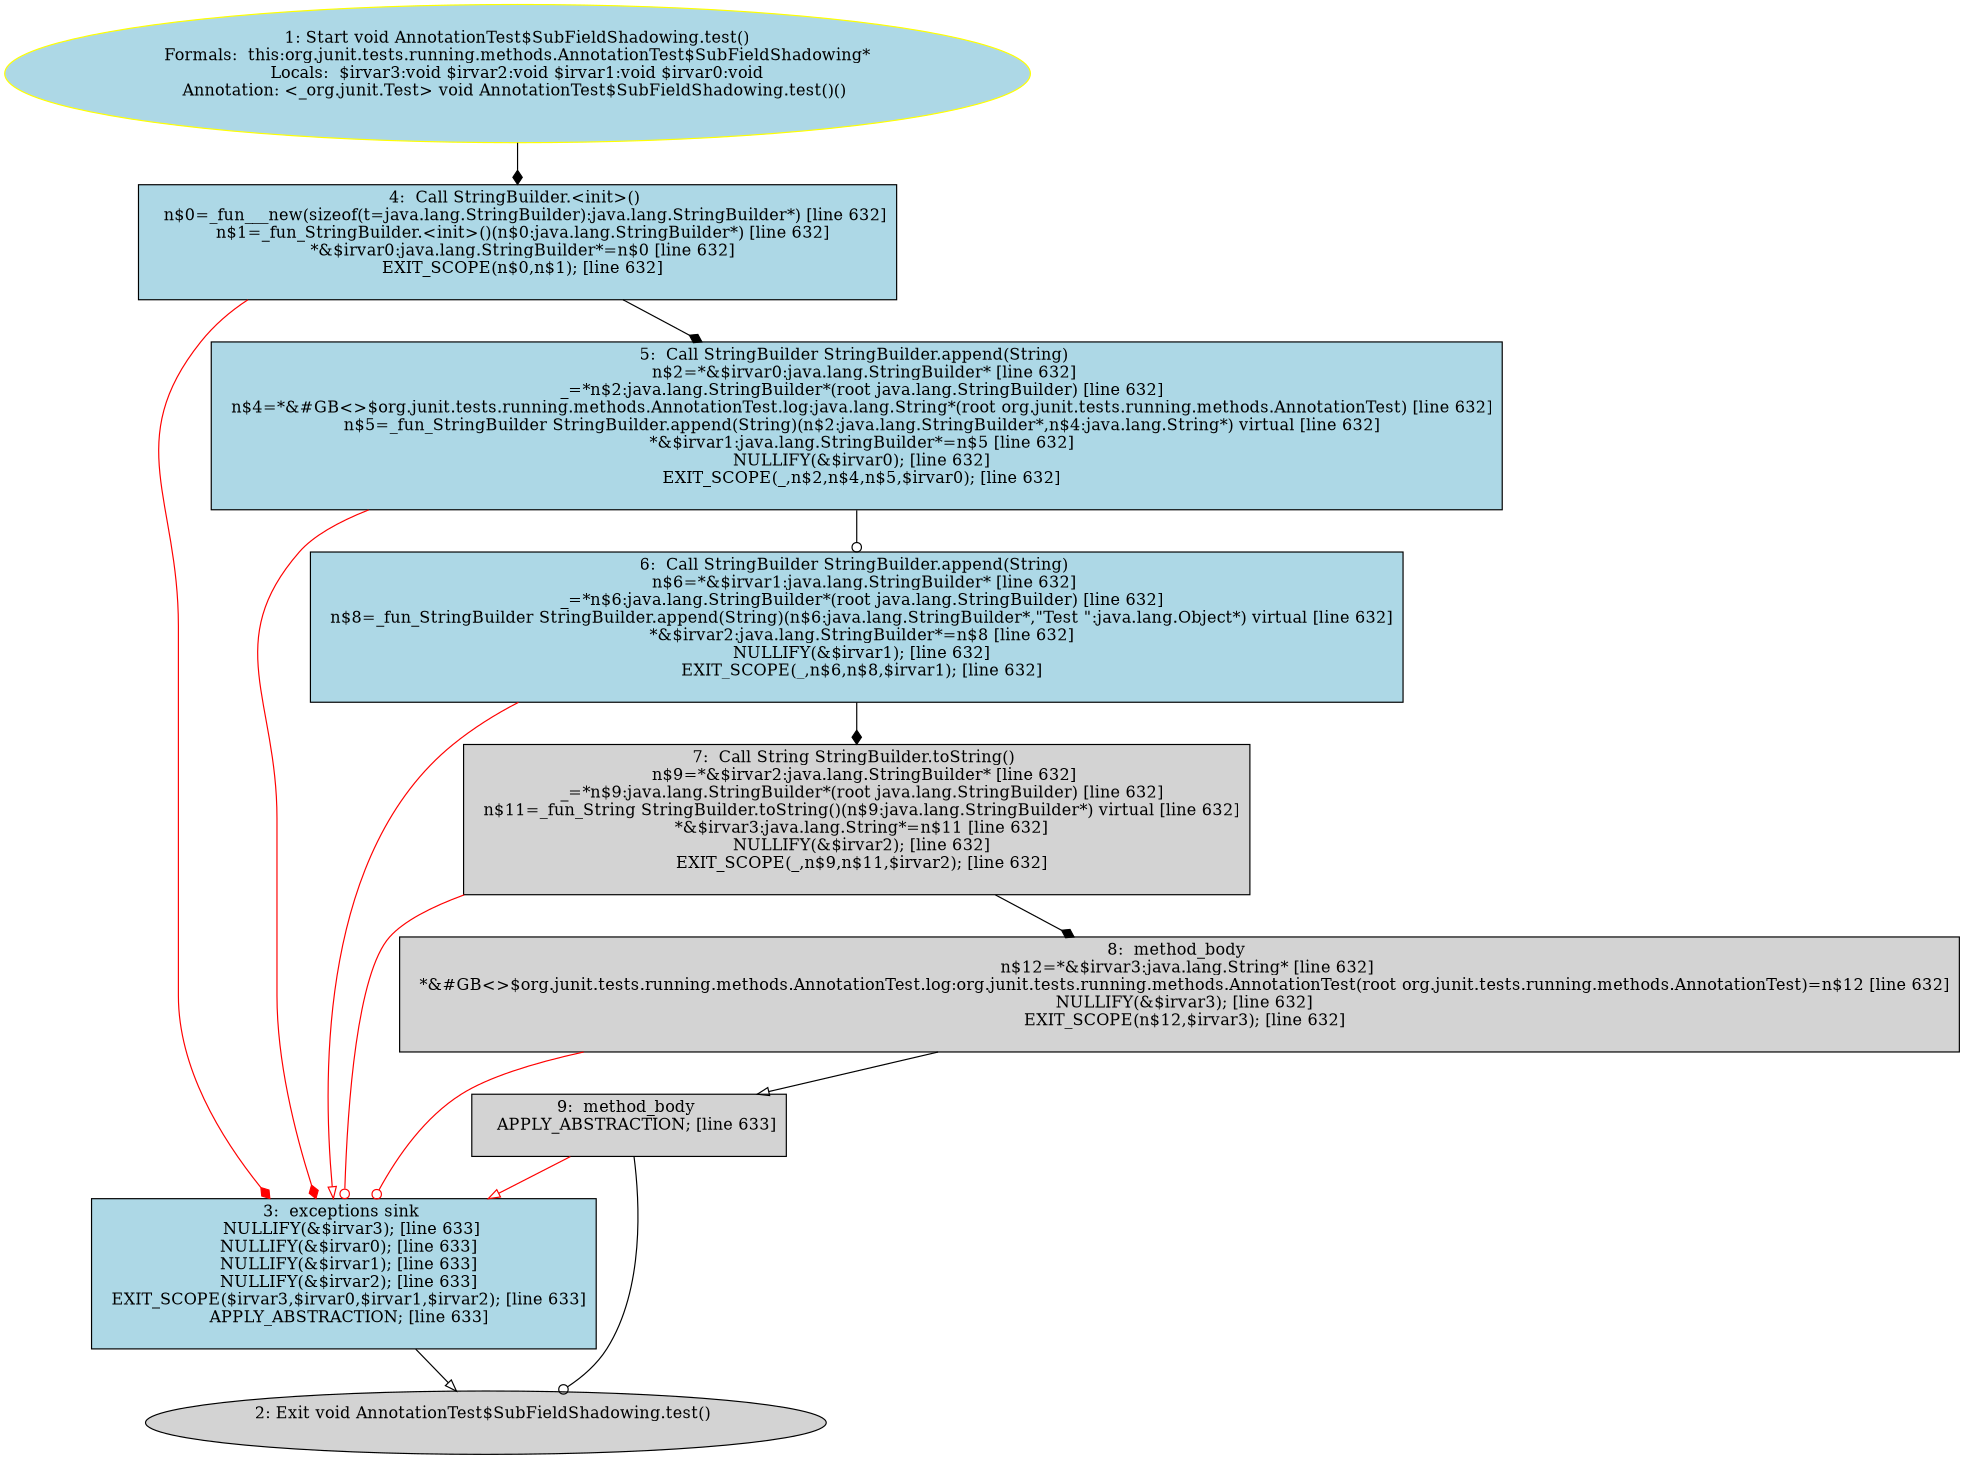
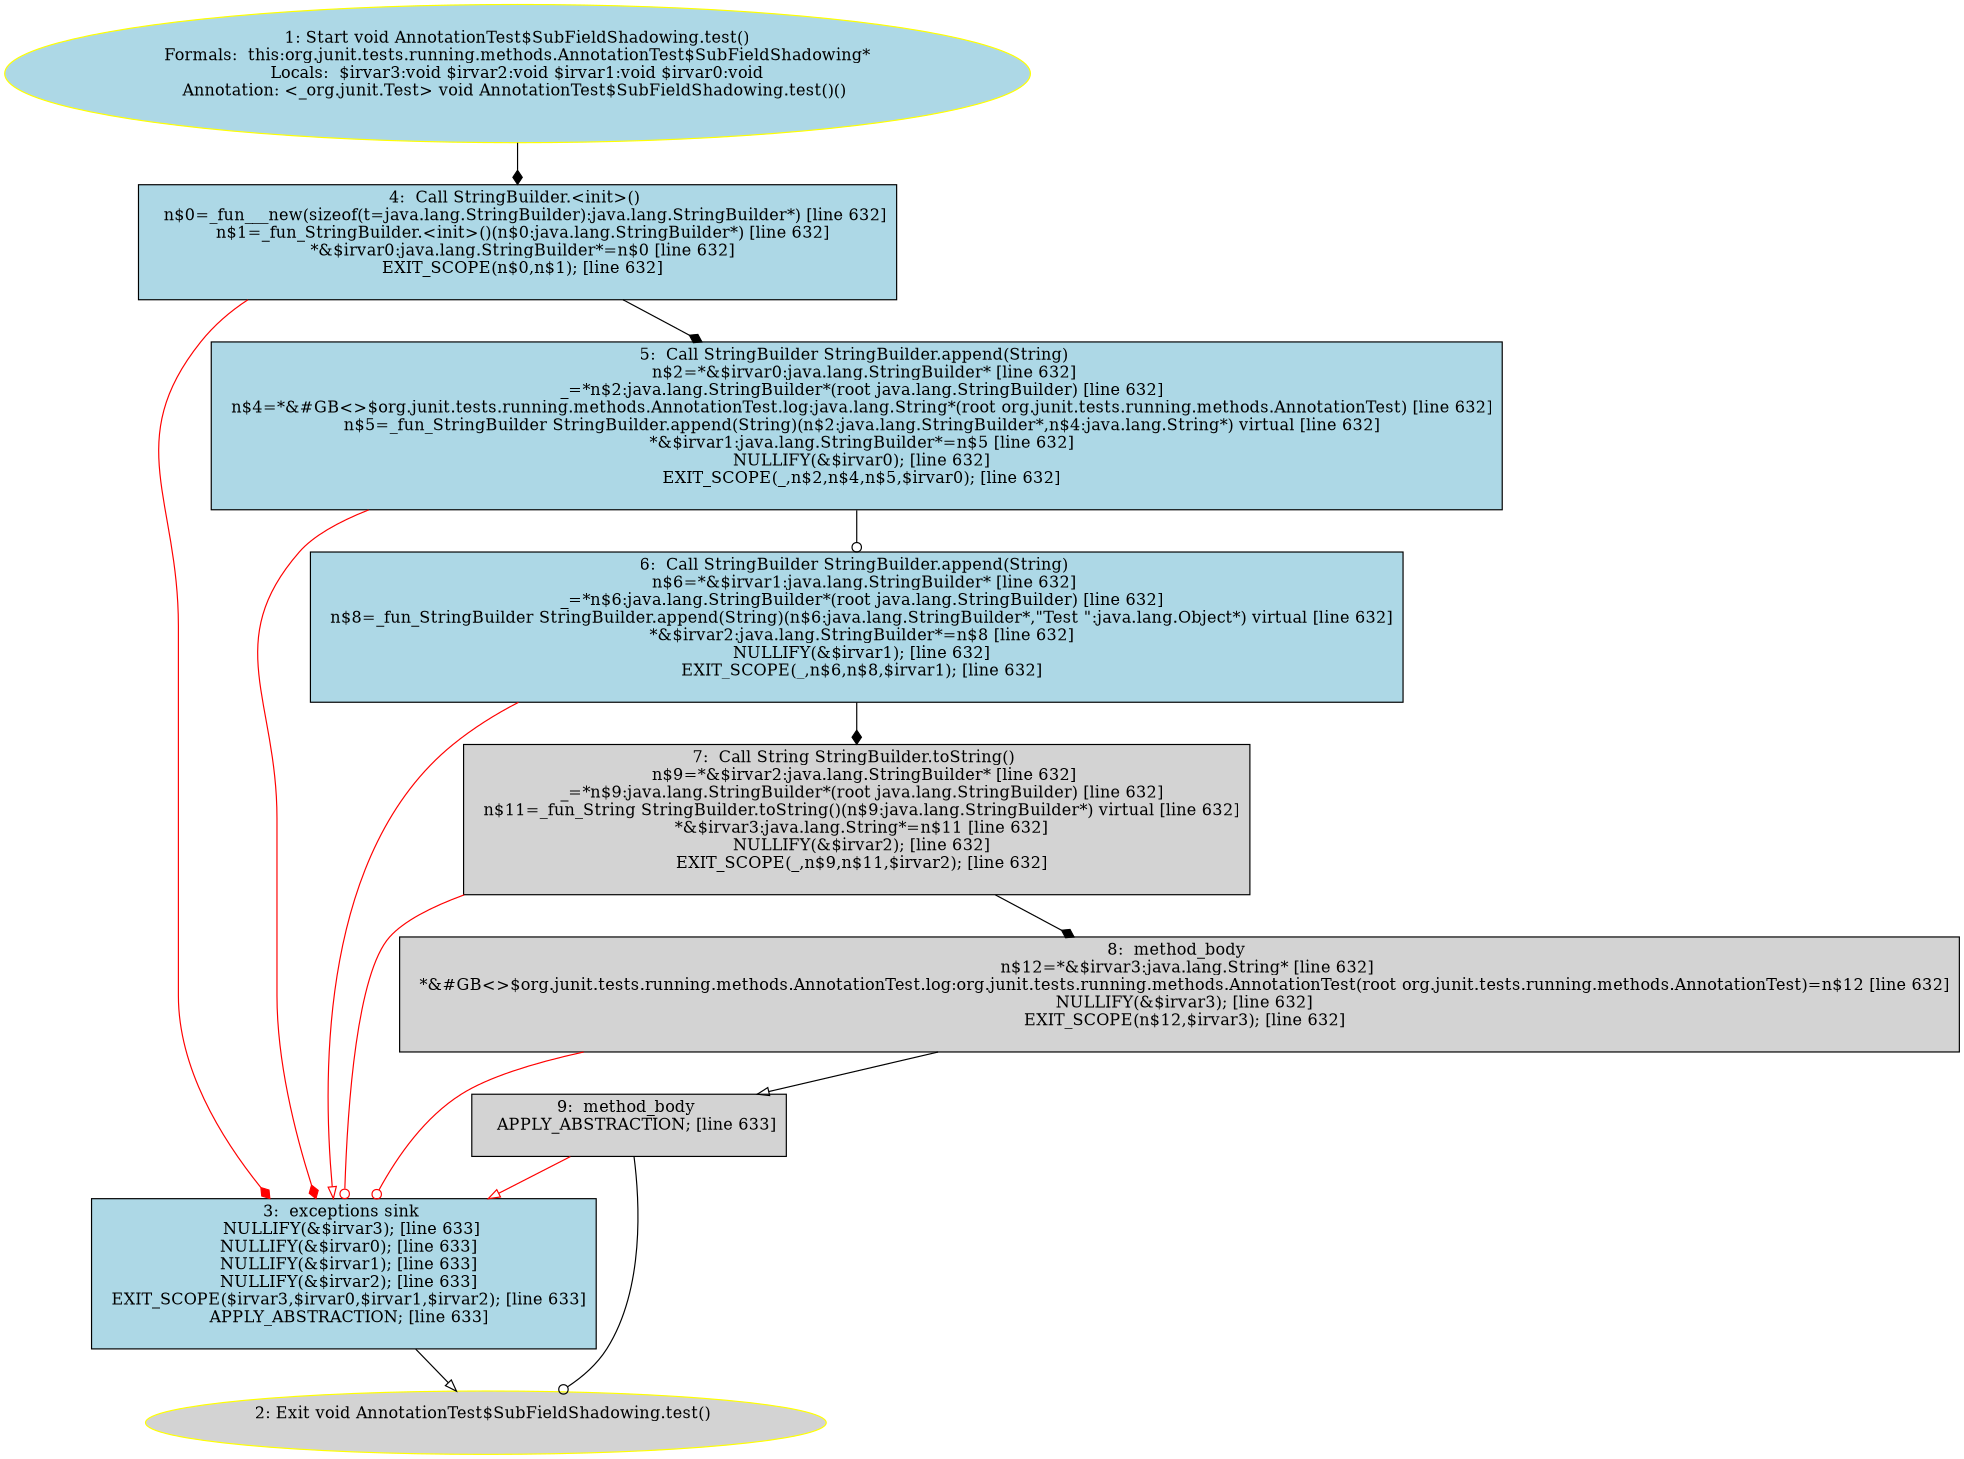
(486, 1423) -> (486, 1423)
